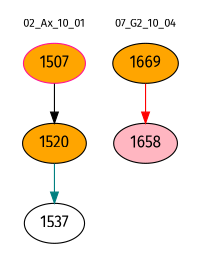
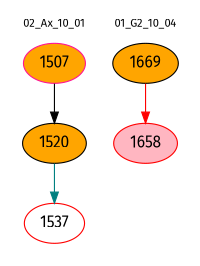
(146, 24) -> (146, 24)
(146, 143) -> (146, 143)
(54, 223) -> (54, 223)
